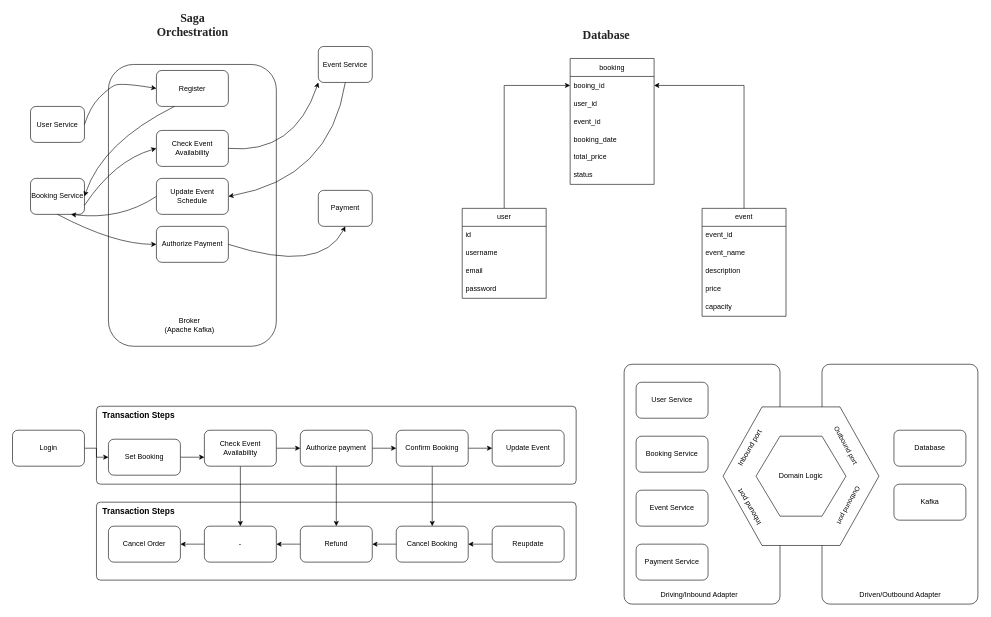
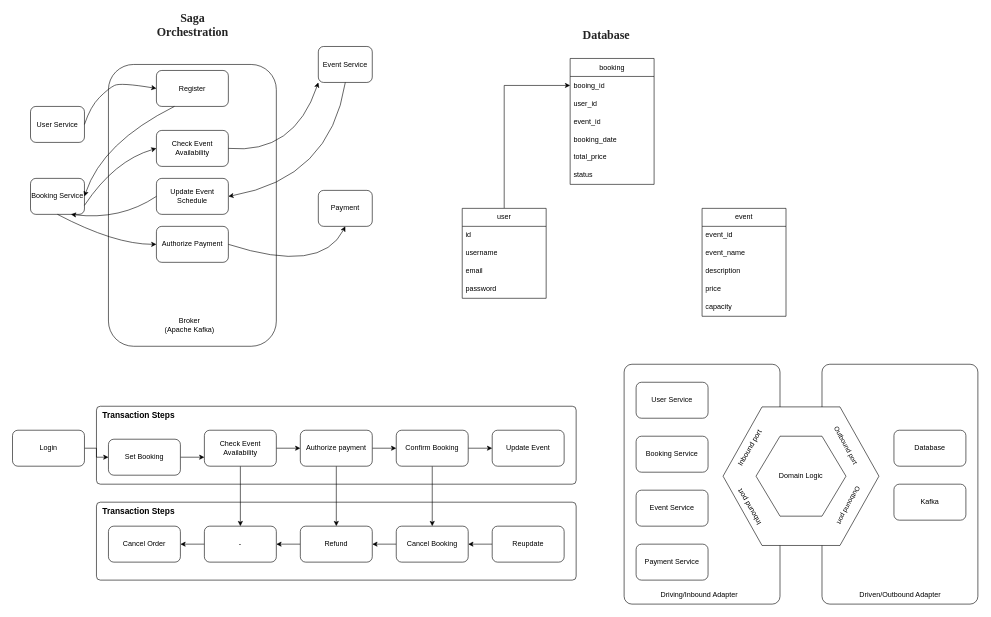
(702, 86) -> none
